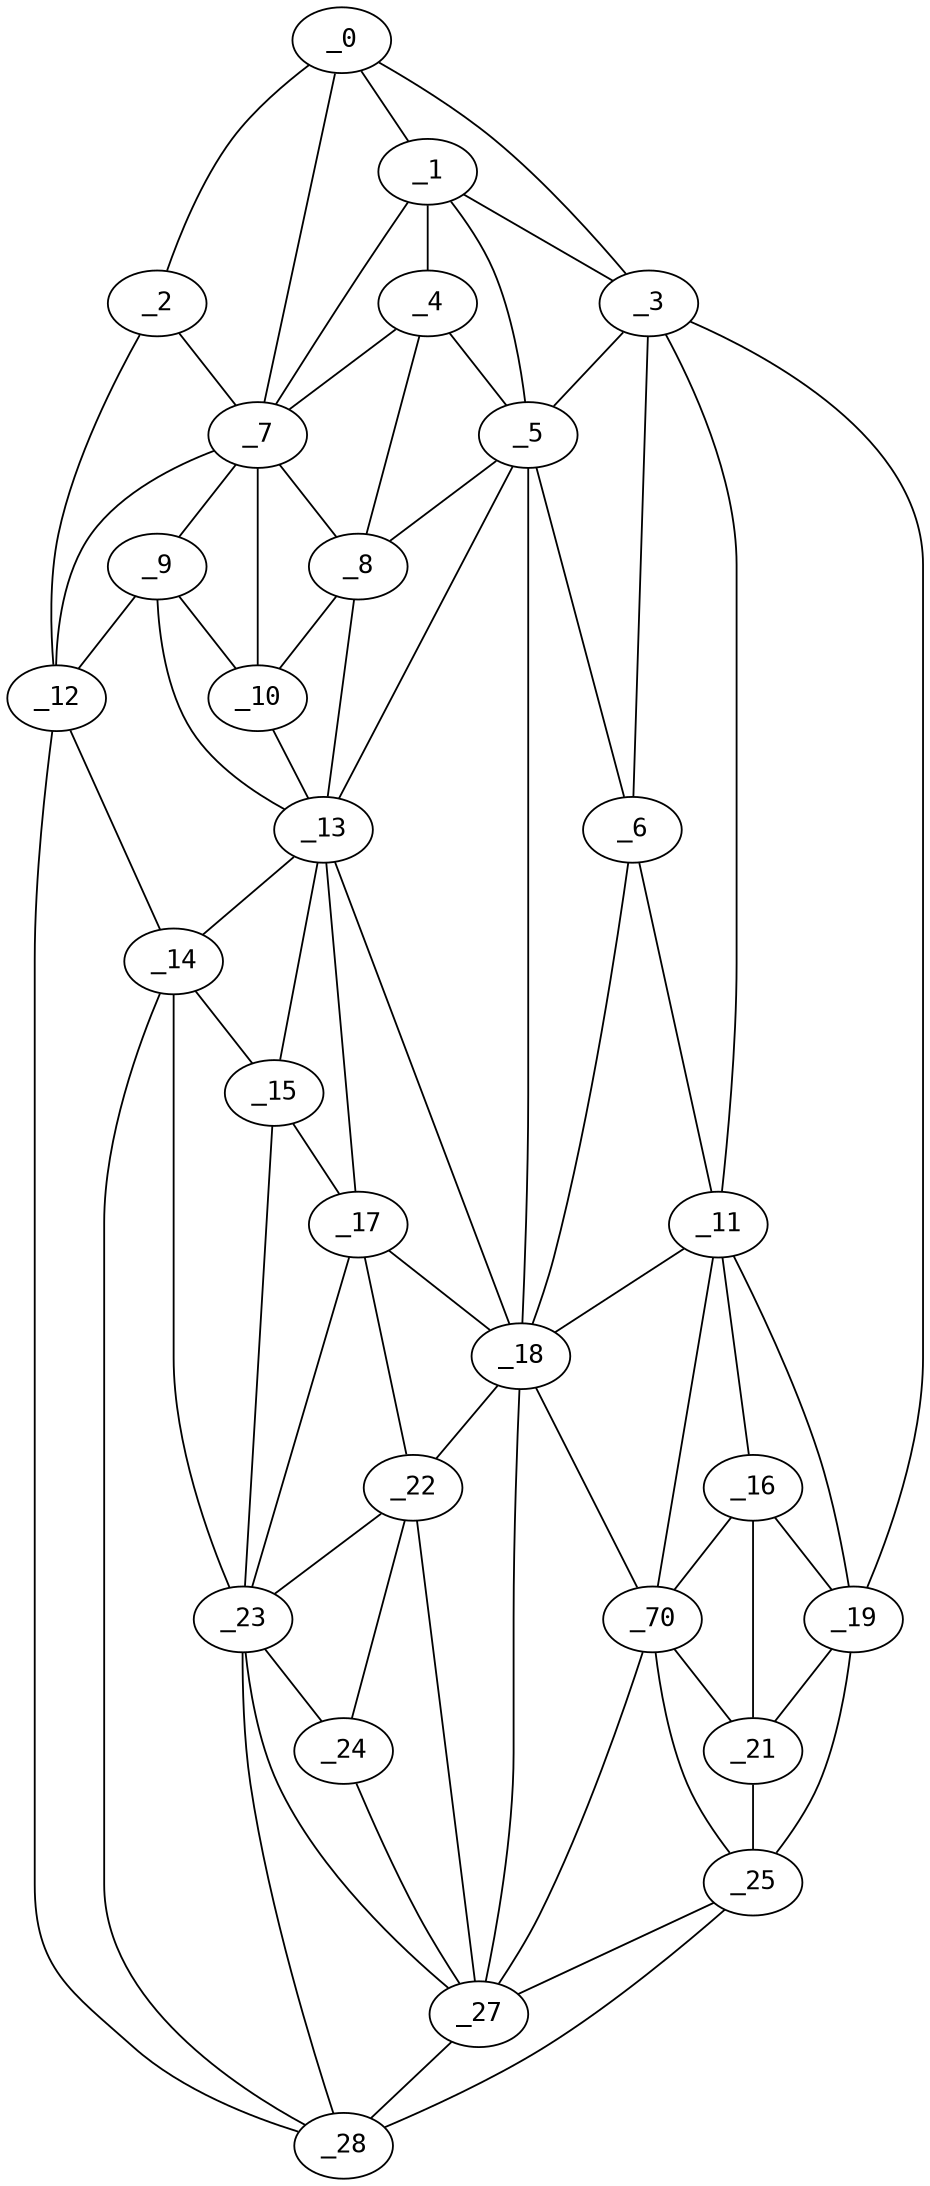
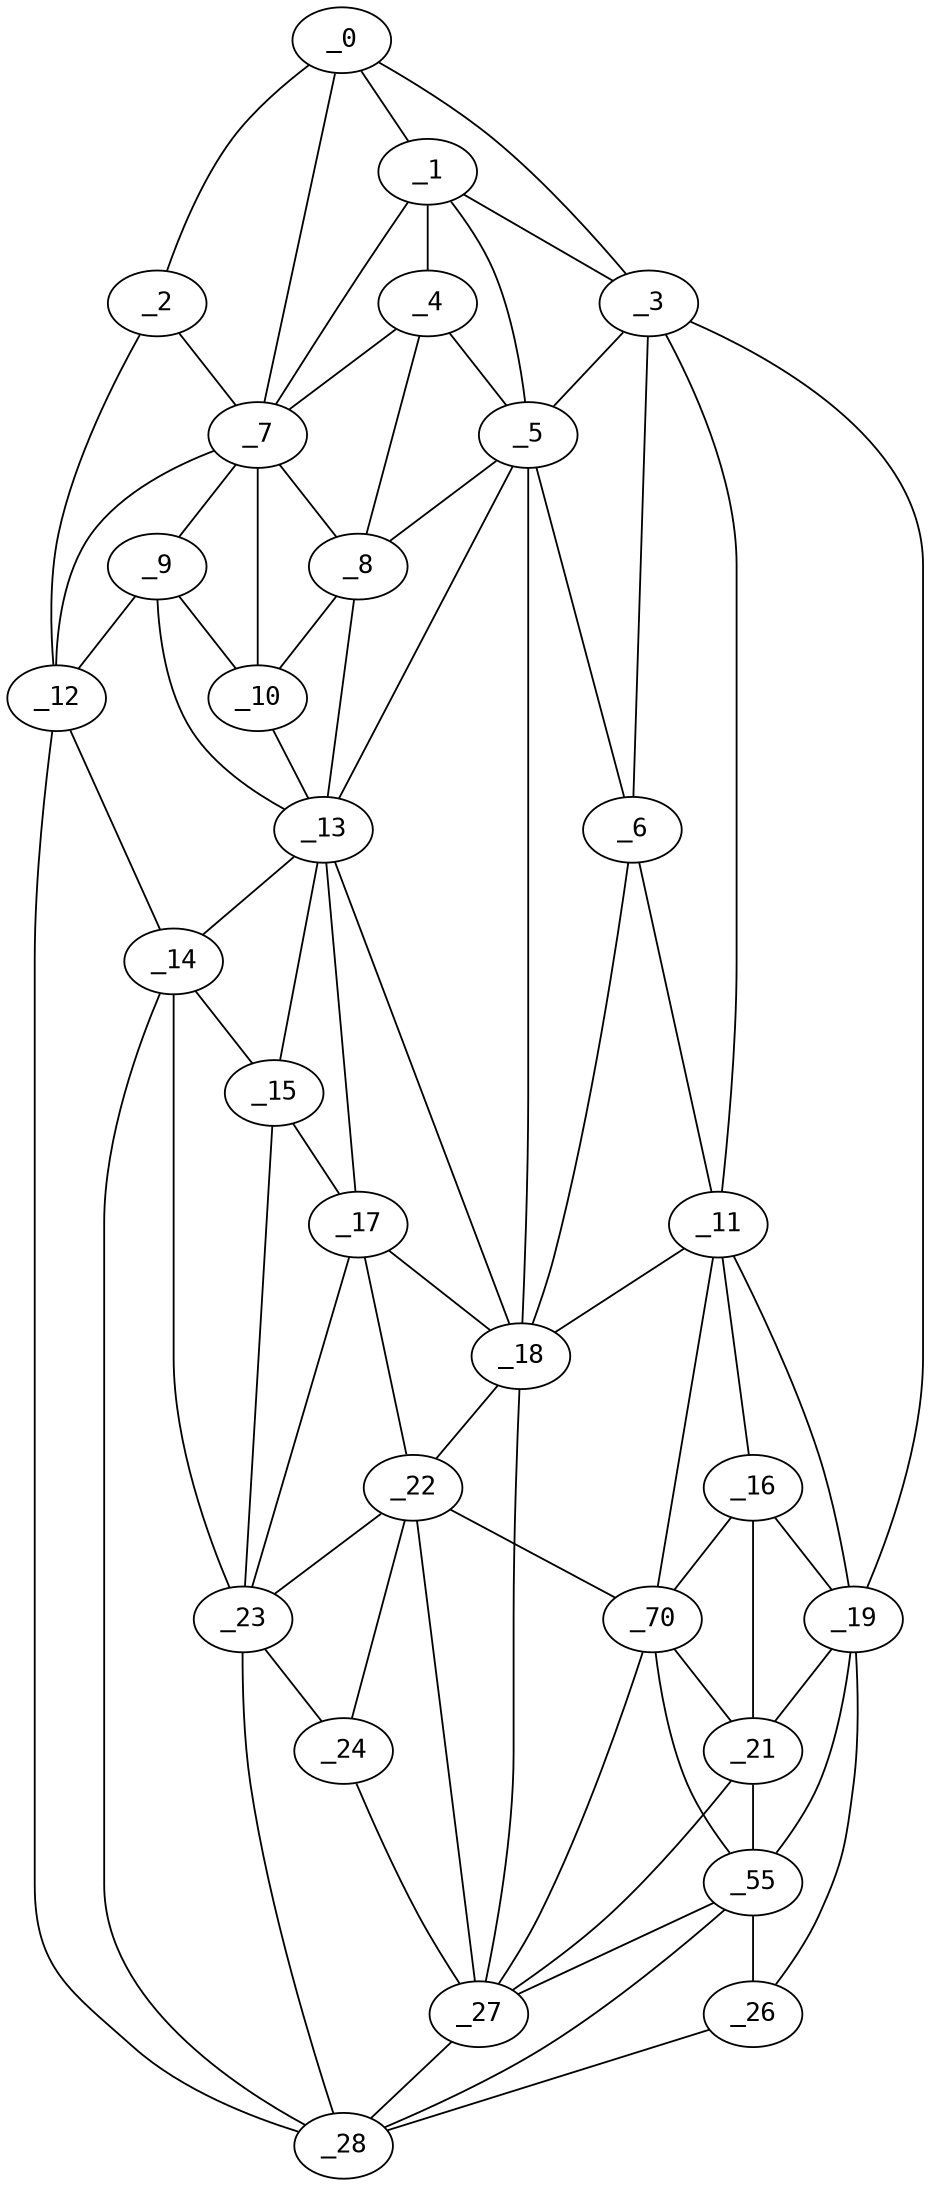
(587, 1488) -> (533, 1554)
(311, 1841) -> (631, 1894)
(753, 1883) -> (753, 1883)
none -> (753, 2014)
